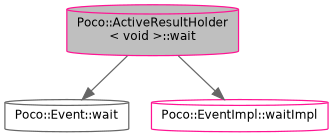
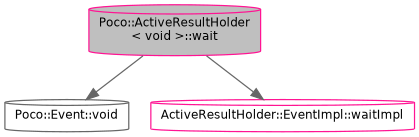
(67, 116) -> (67, 116)
(240, 116) -> (283, 116)
